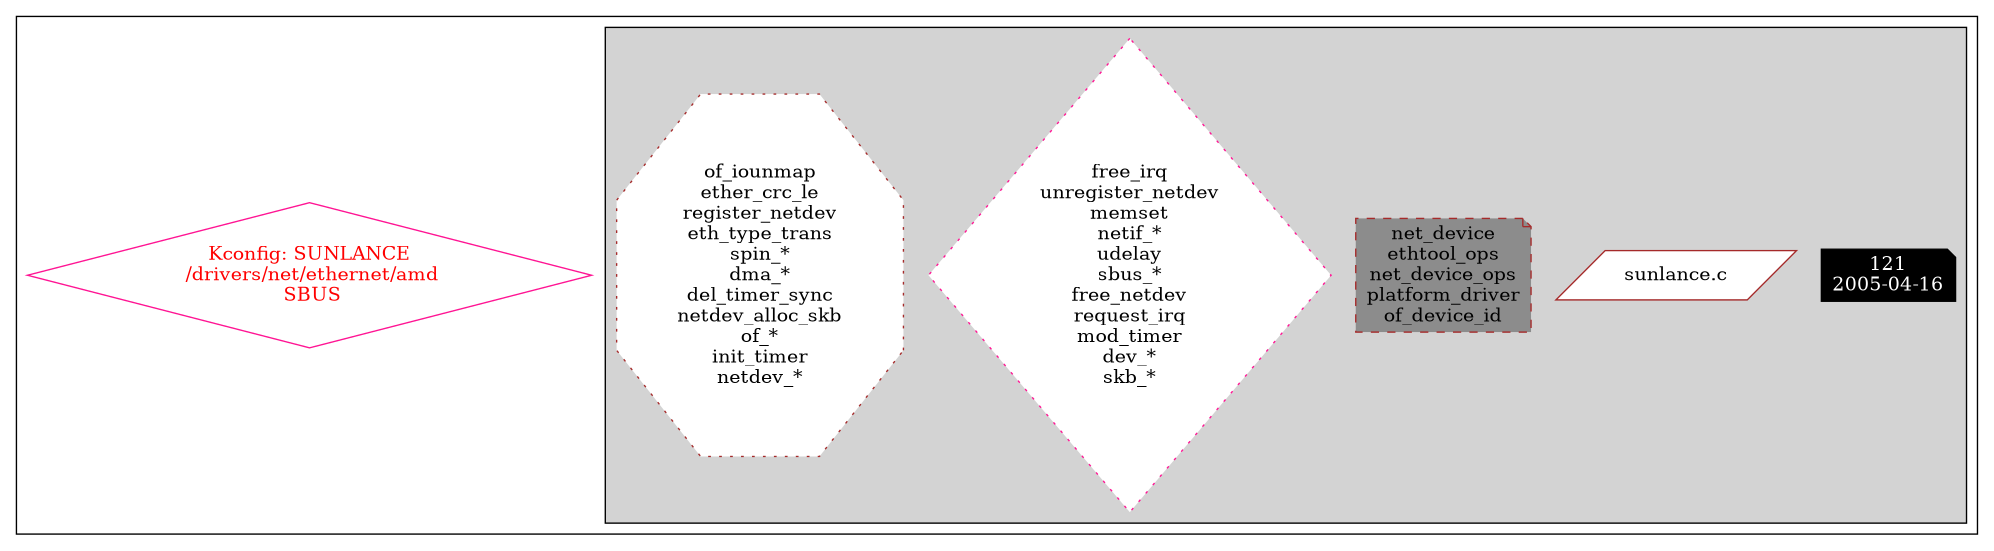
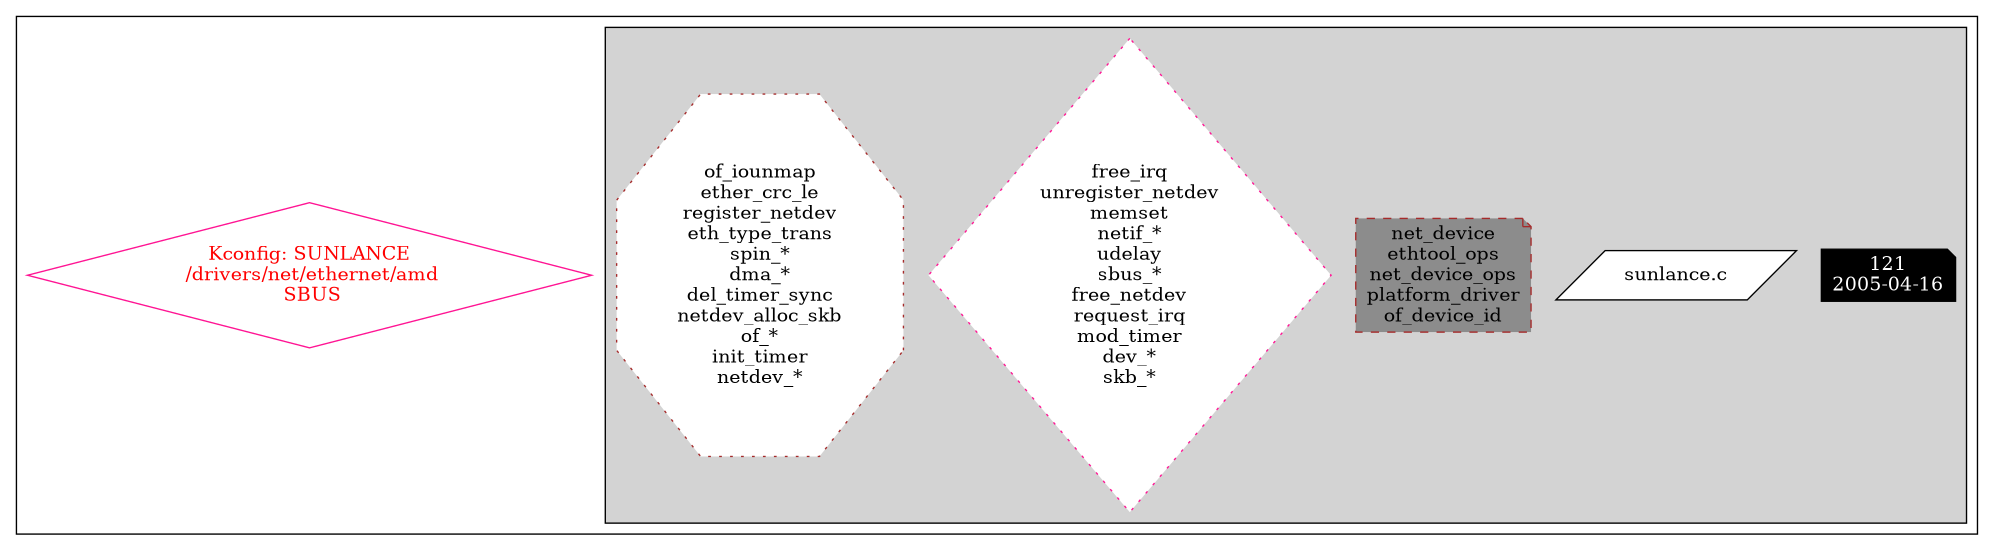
(1676, 275) -> (1676, 275)
